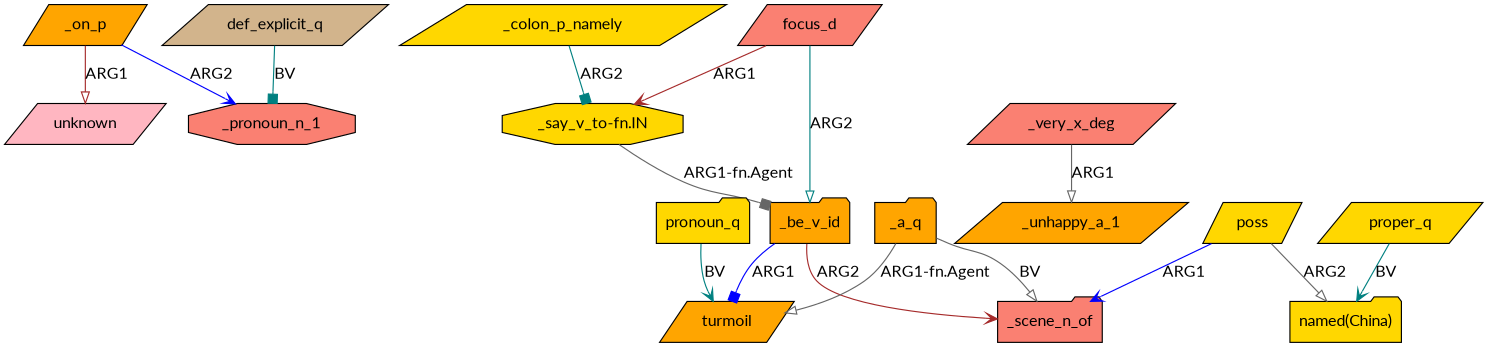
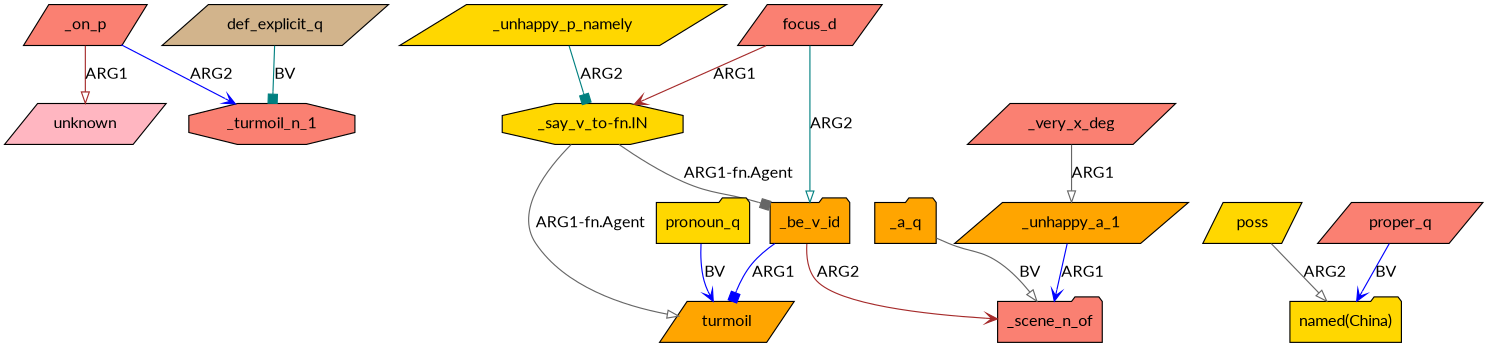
(85, 25) -> (85, 25)
(563, 25) -> (563, 25)
(272, 124) -> (272, 124)
(1400, 223) -> (1400, 223)
(1376, 267) -> (1376, 267)
(702, 268) -> (702, 268)
(1156, 270) -> (1062, 267)
(854, 288) -> (548, 259)
